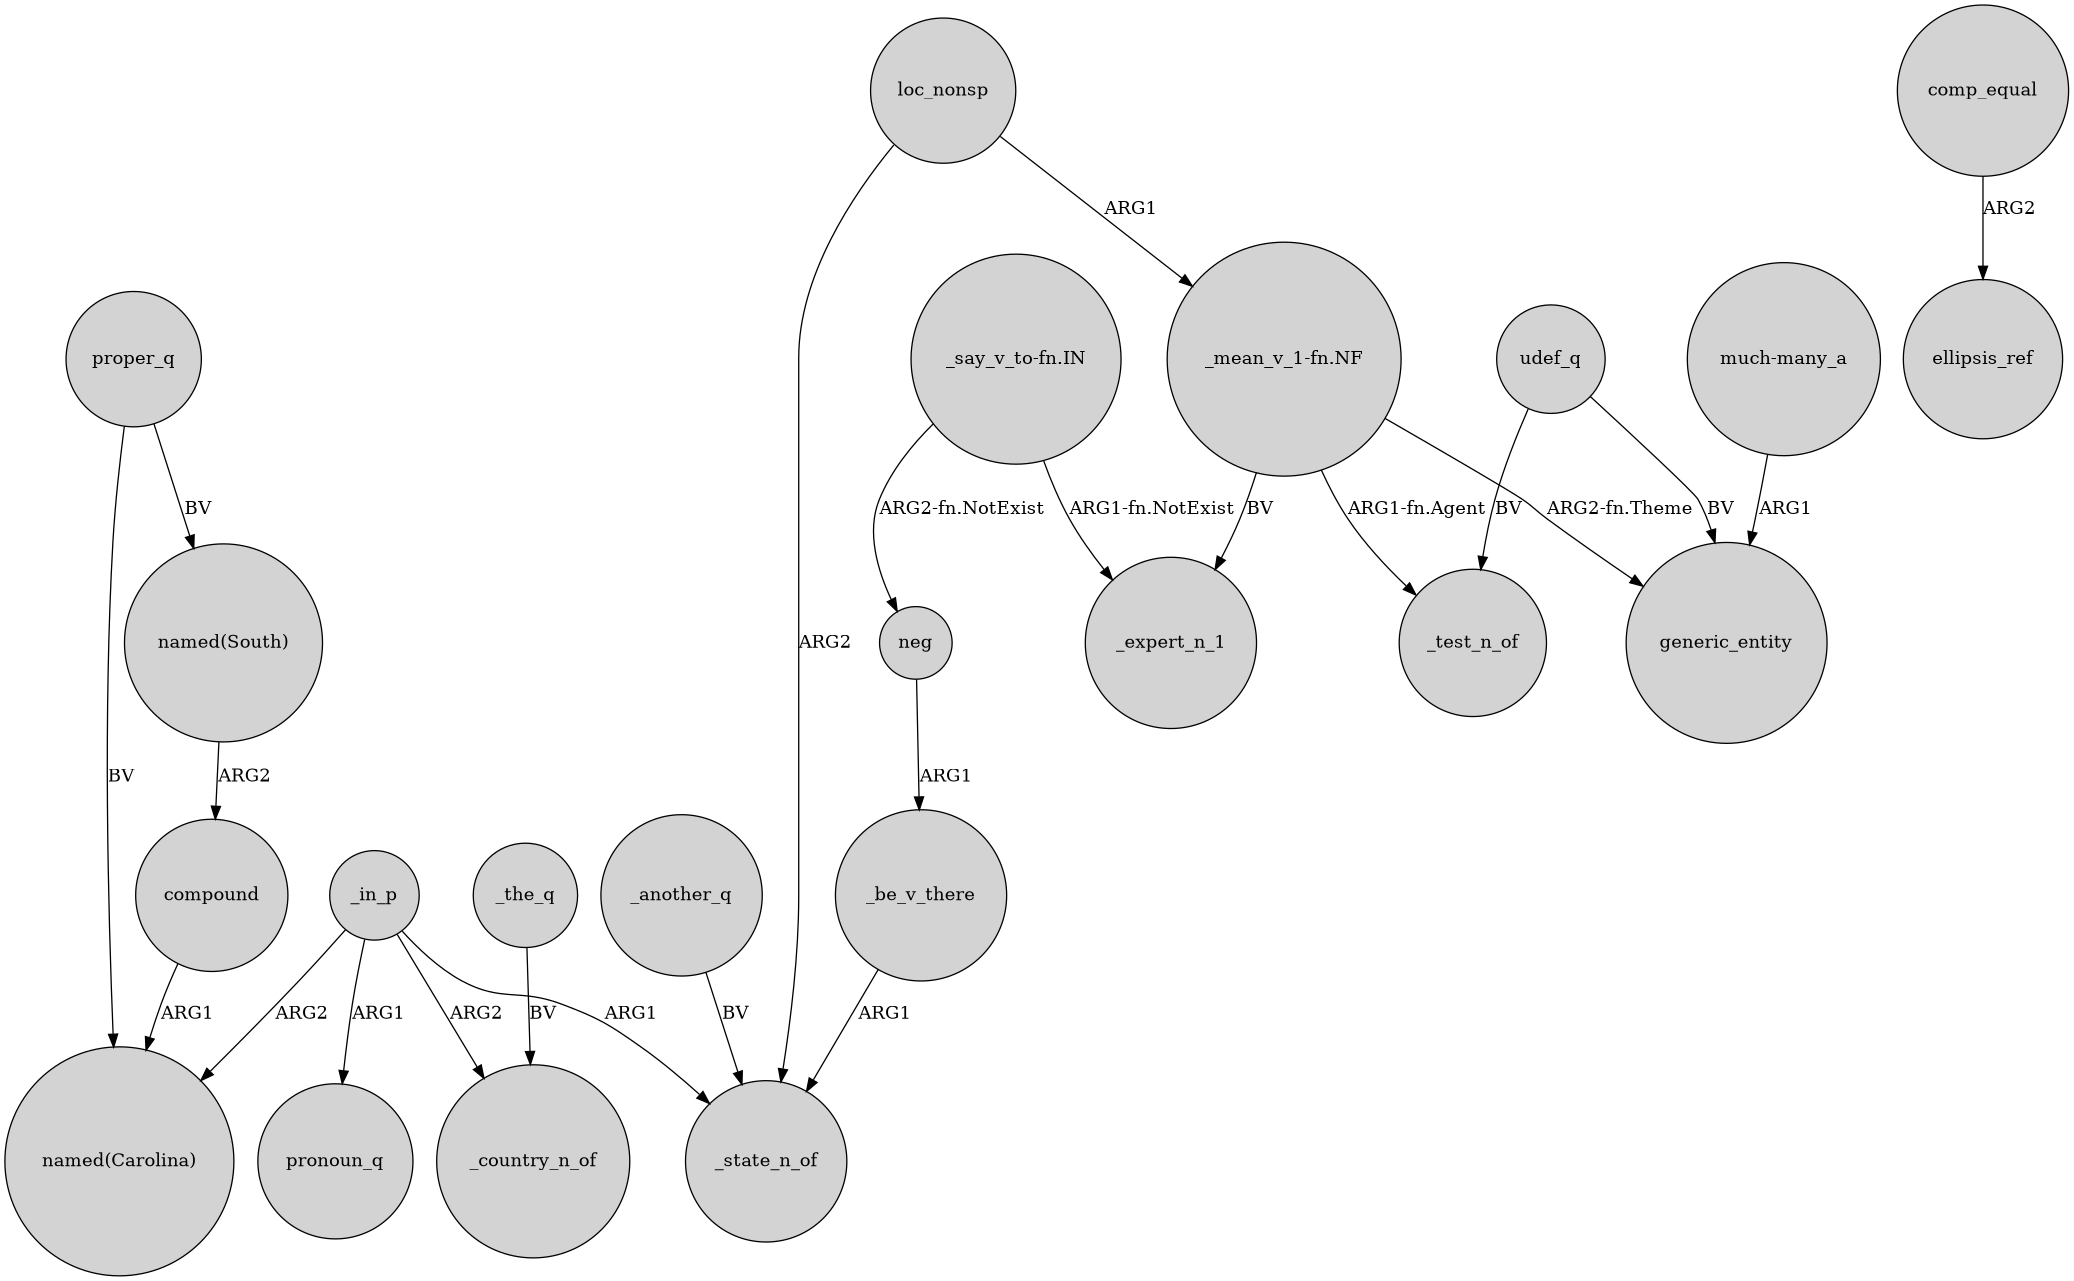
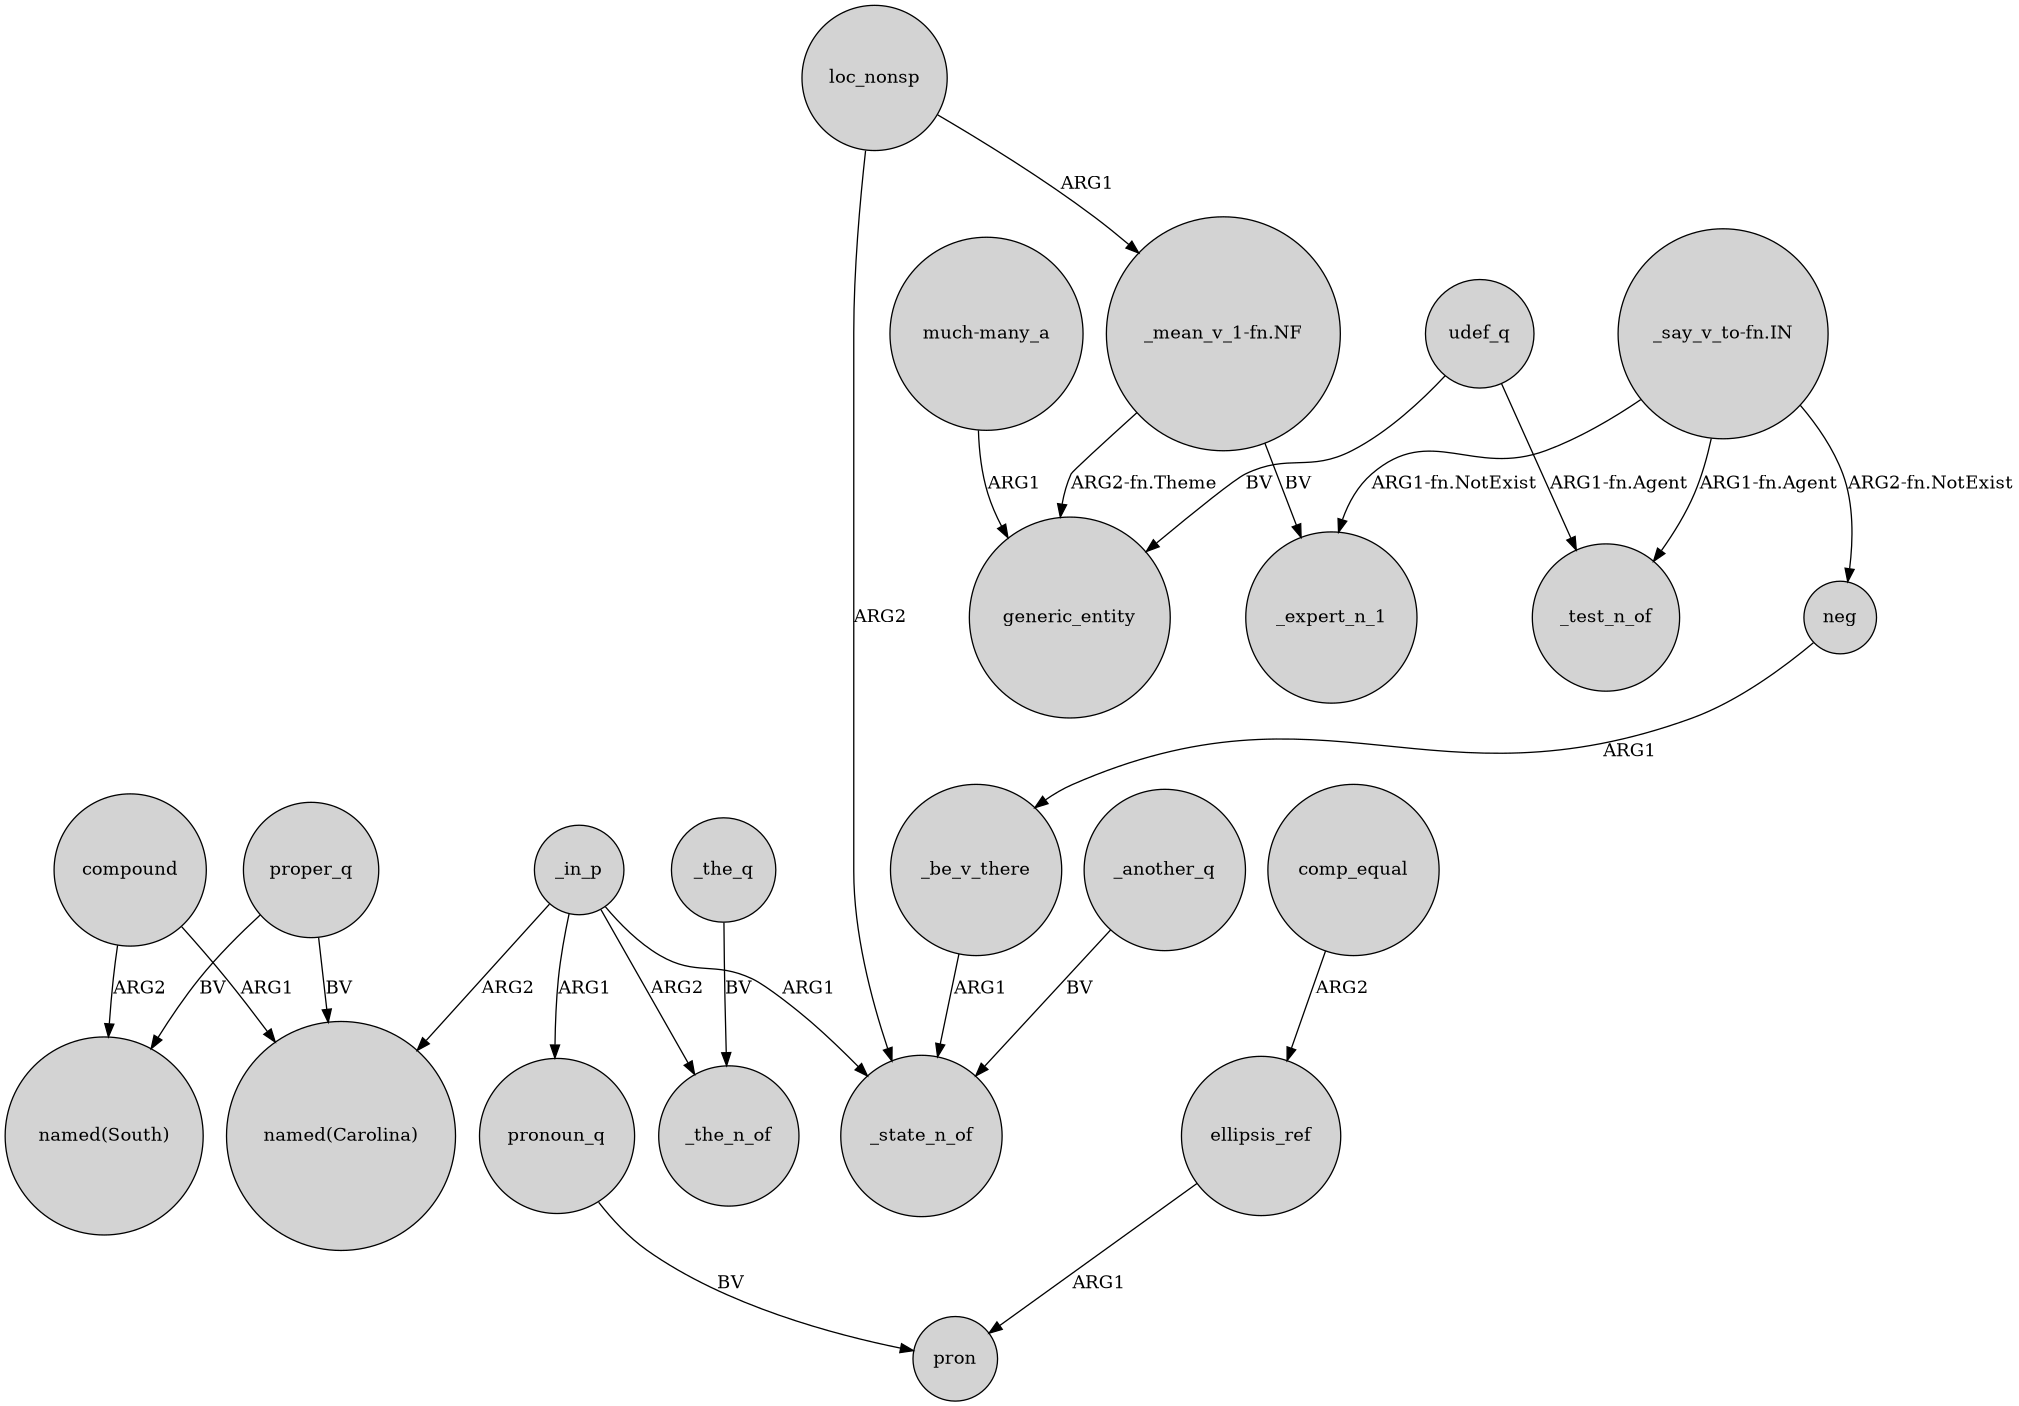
(1509, 509) -> (1619, 484)
(1358, 532) -> (1693, 497)
(217, 774) -> (113, 984)
(533, 1161) -> (729, 1136)
none -> (955, 1359)
